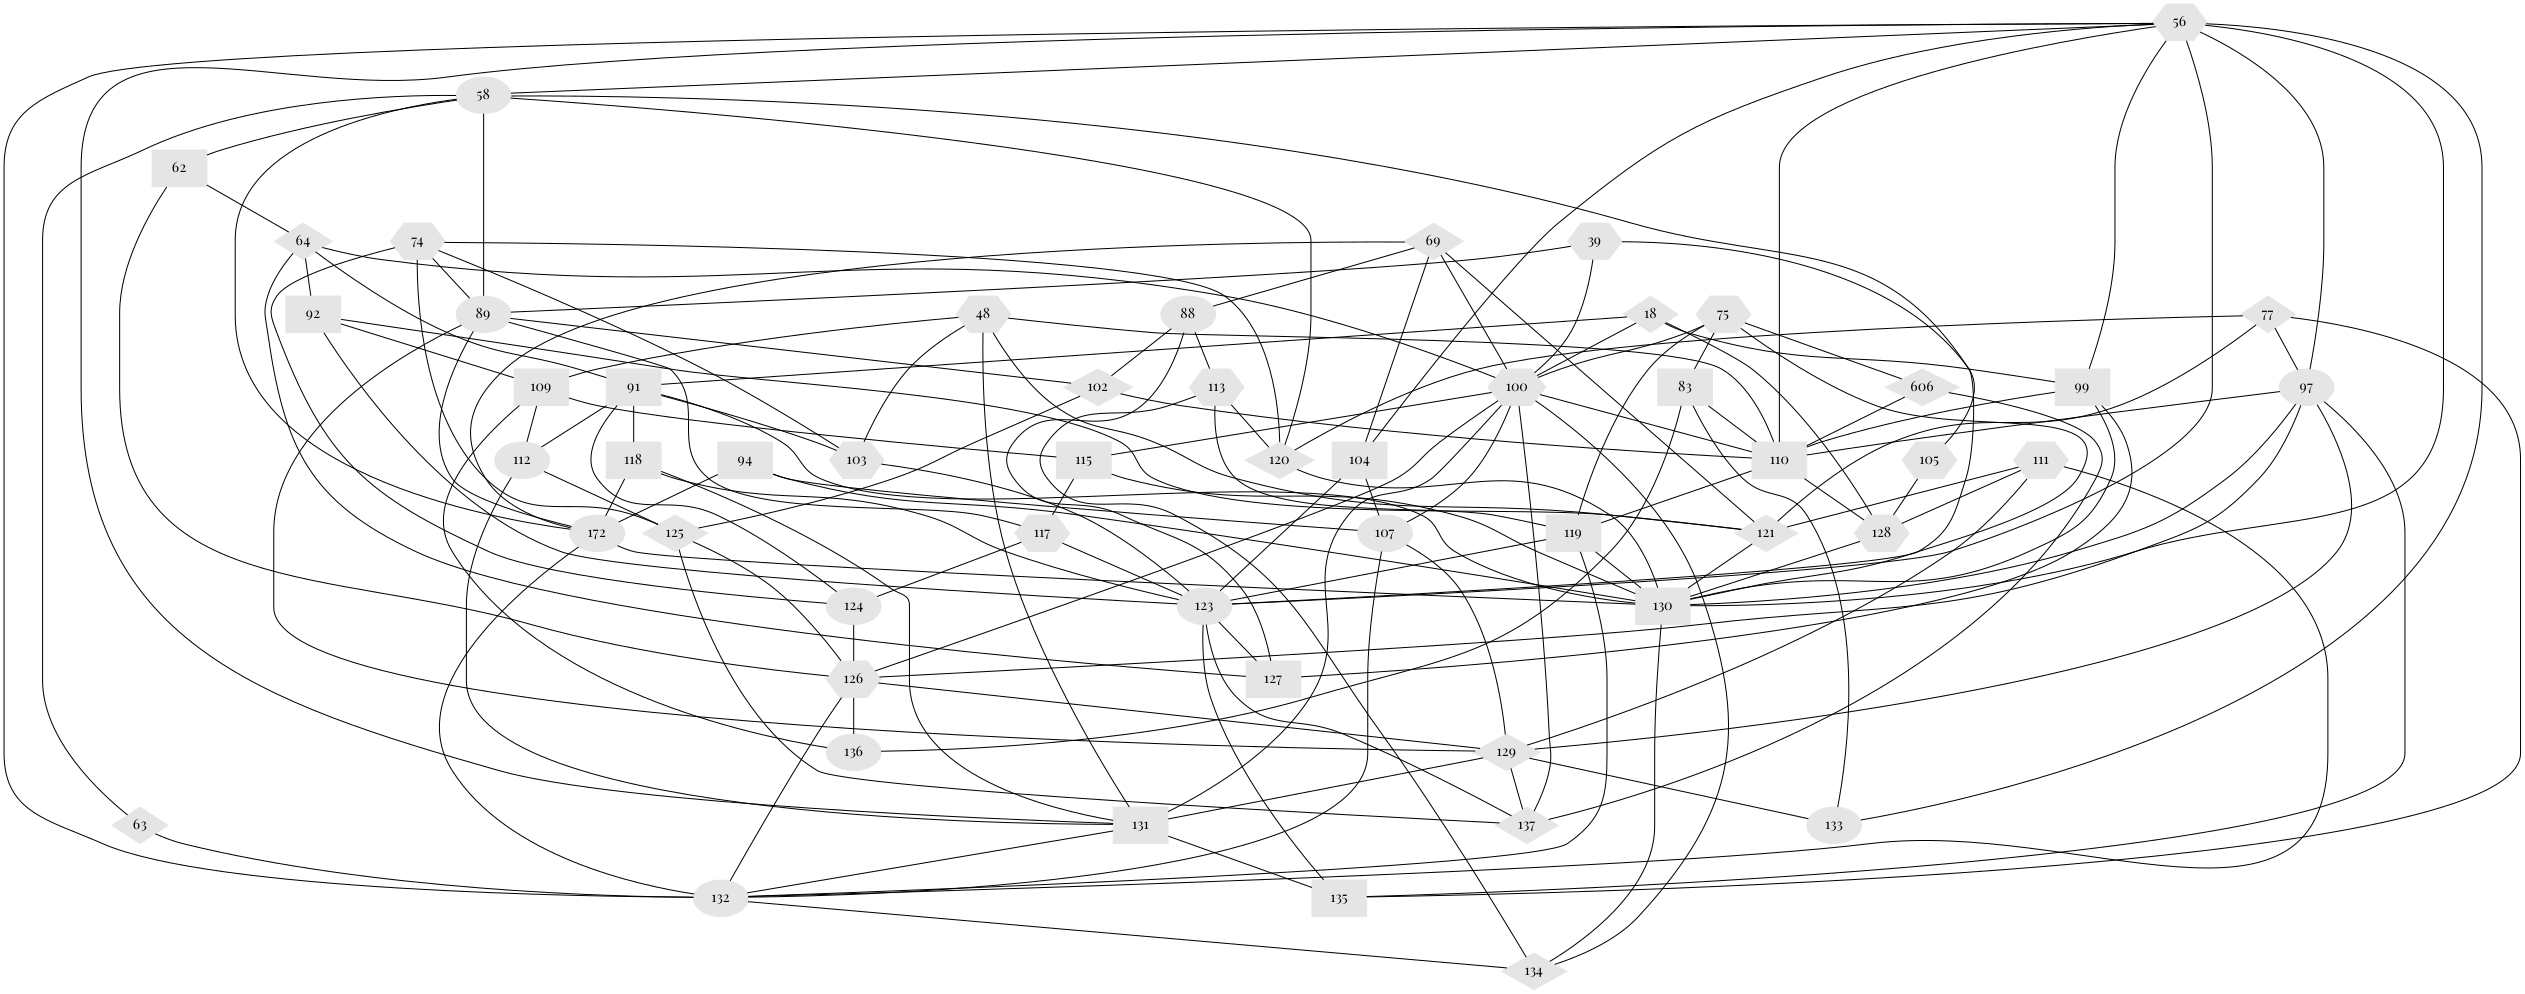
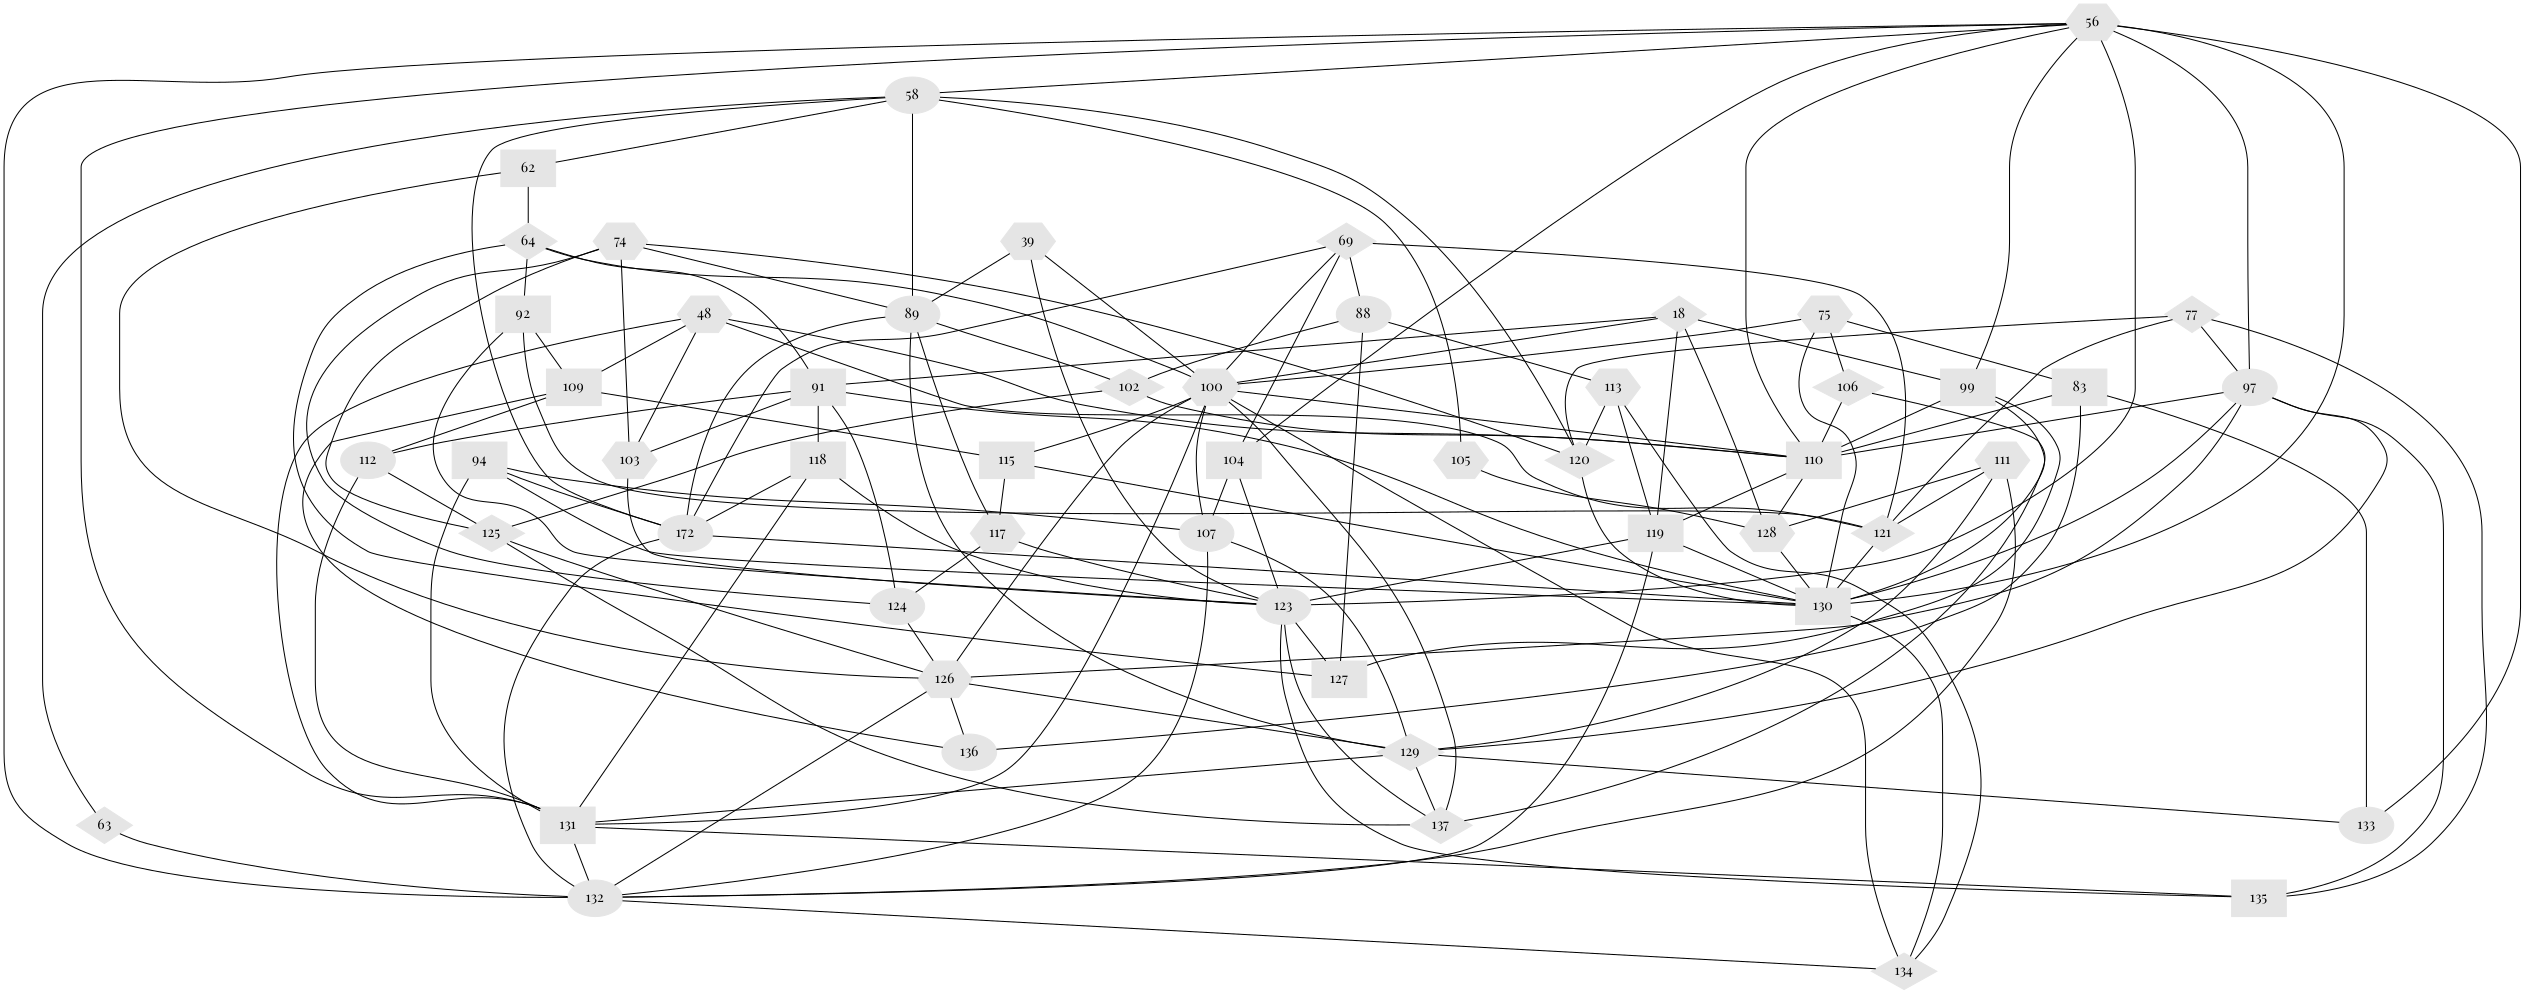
(1922, 387) -> (1848, 387)
(1629, 397) -> (1667, 423)
none -> (431, 665)
